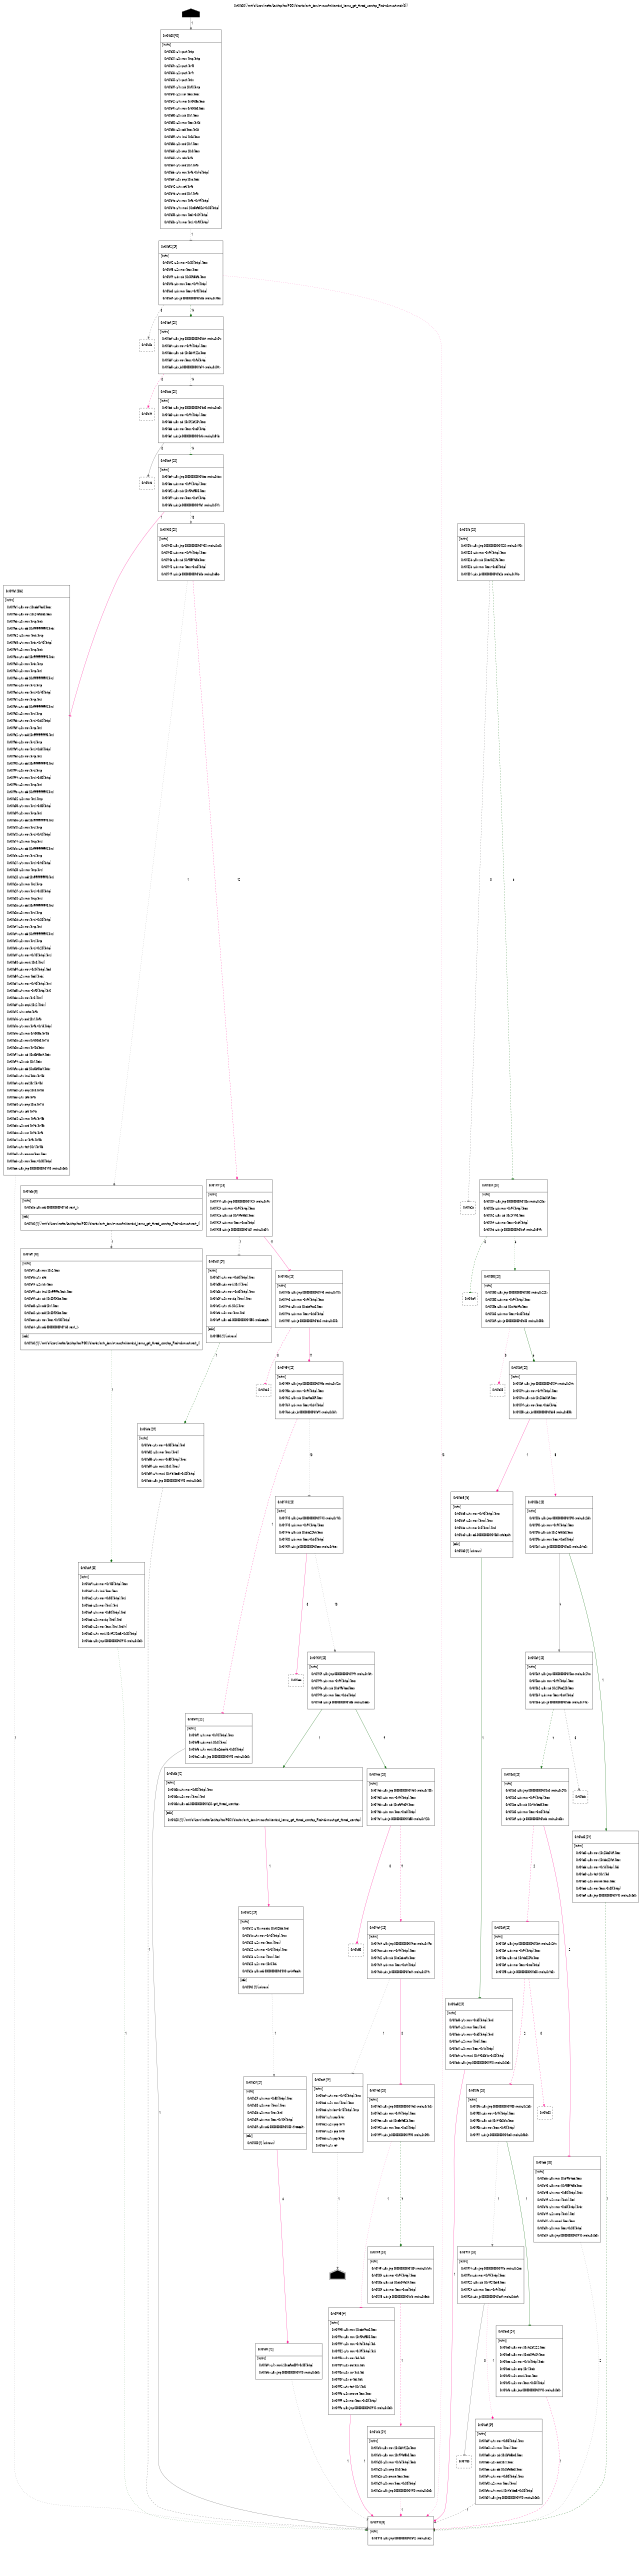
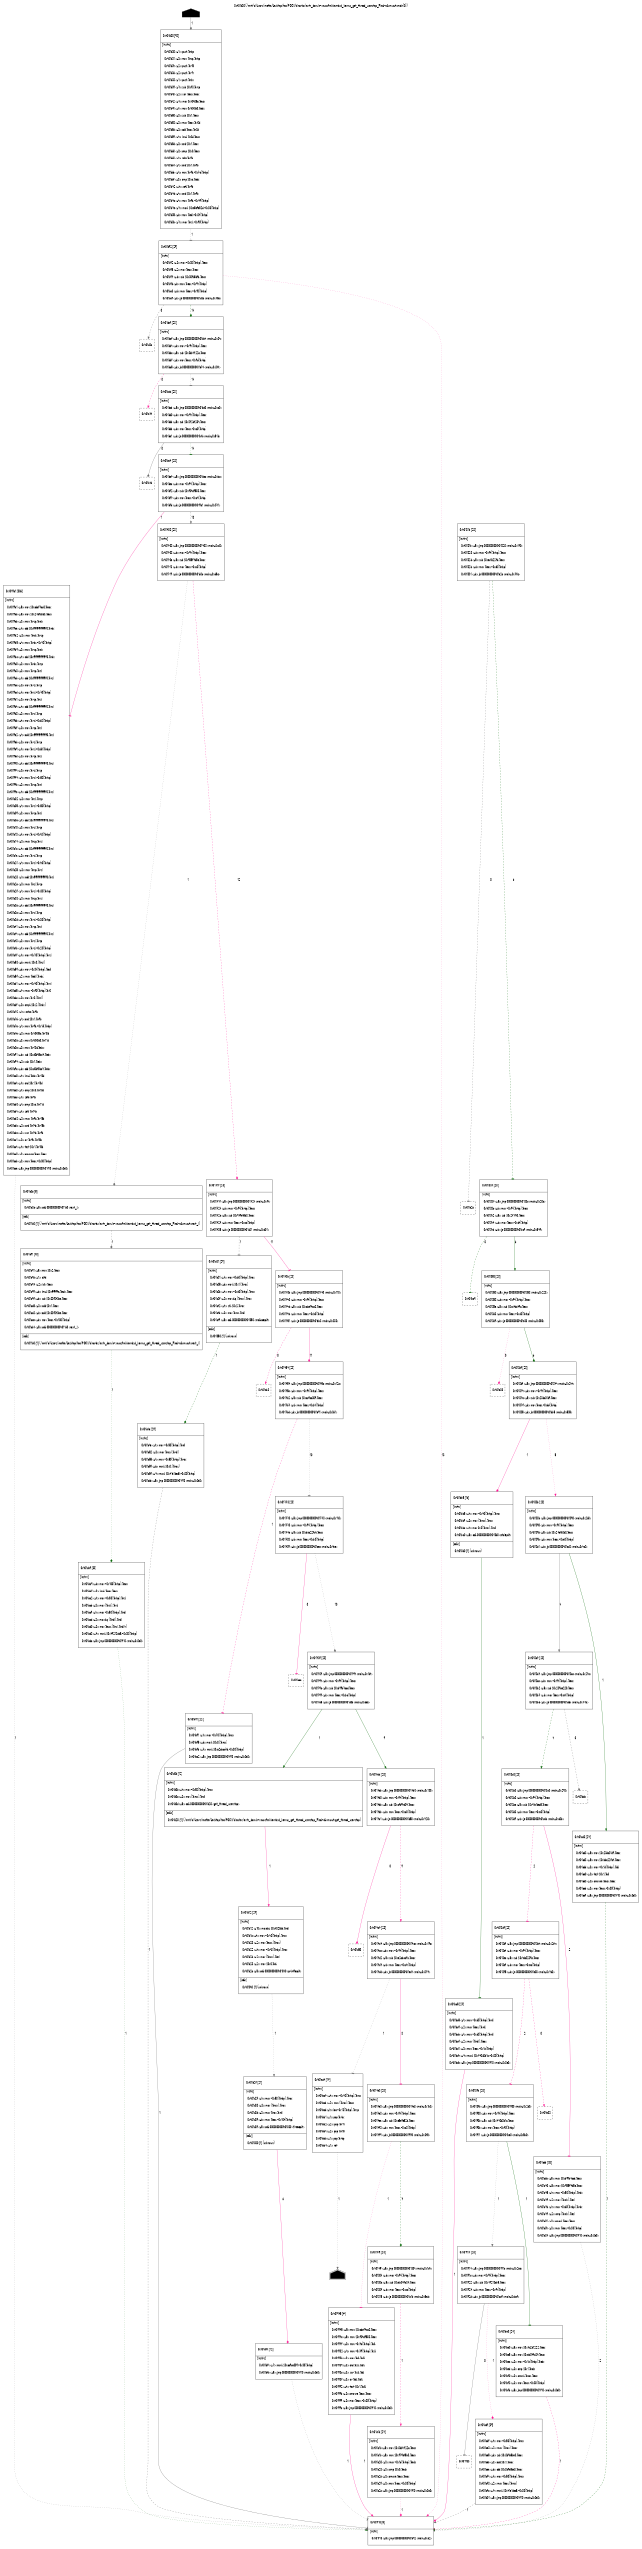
(515, 1252) -> (515, 1252)
(277, 1354) -> (277, 1354)
